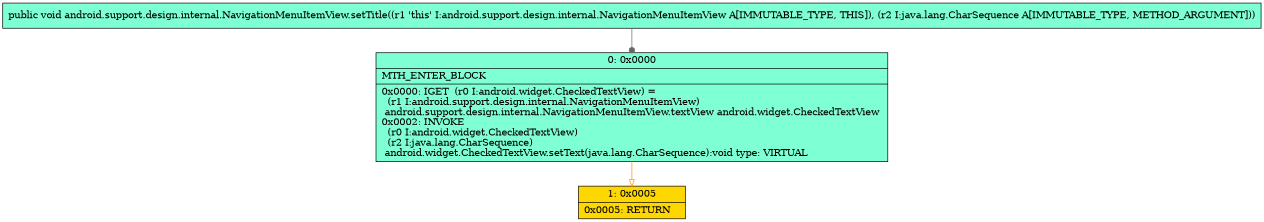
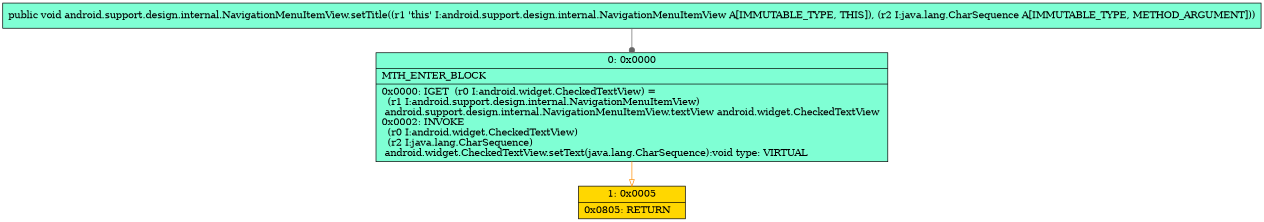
(632, 210) -> (632, 210)
